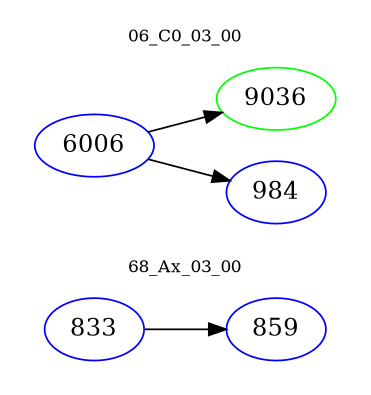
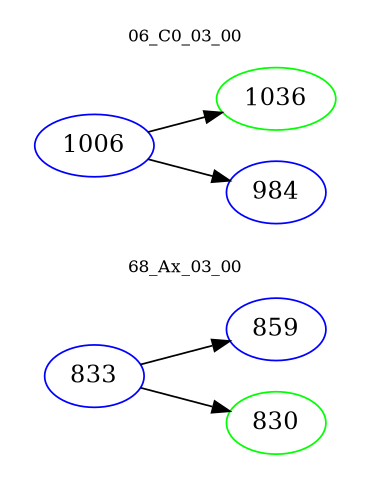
(276, 99) -> (276, 99)
(94, 146) -> (94, 146)
none -> (276, 423)
